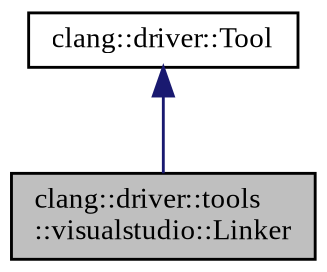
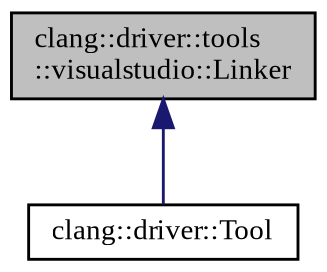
(163, 135) -> (163, 166)
